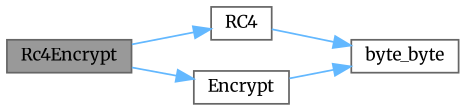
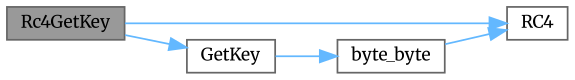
(303, 36) -> (467, 39)
(69, 56) -> (66, 23)
(241, 87) -> (231, 56)
